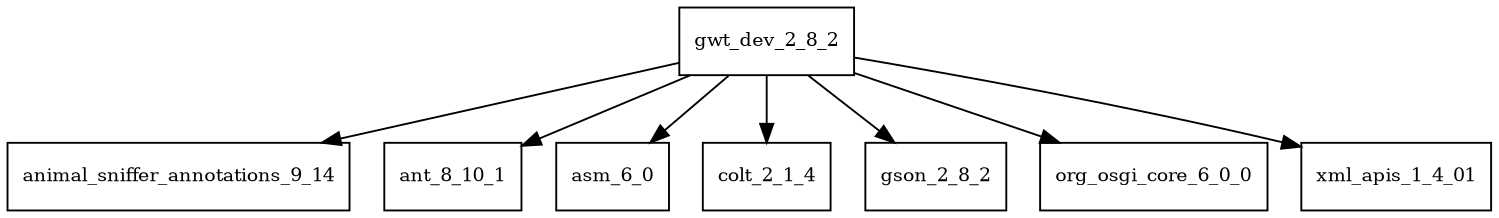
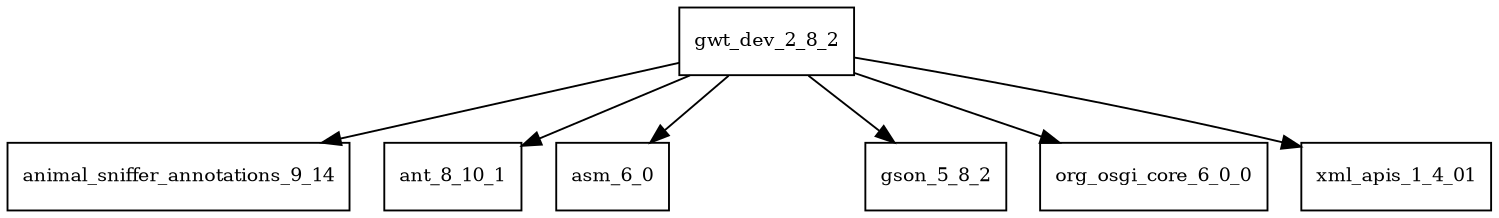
(767, 177) -> none
(936, 177) -> (936, 177)
